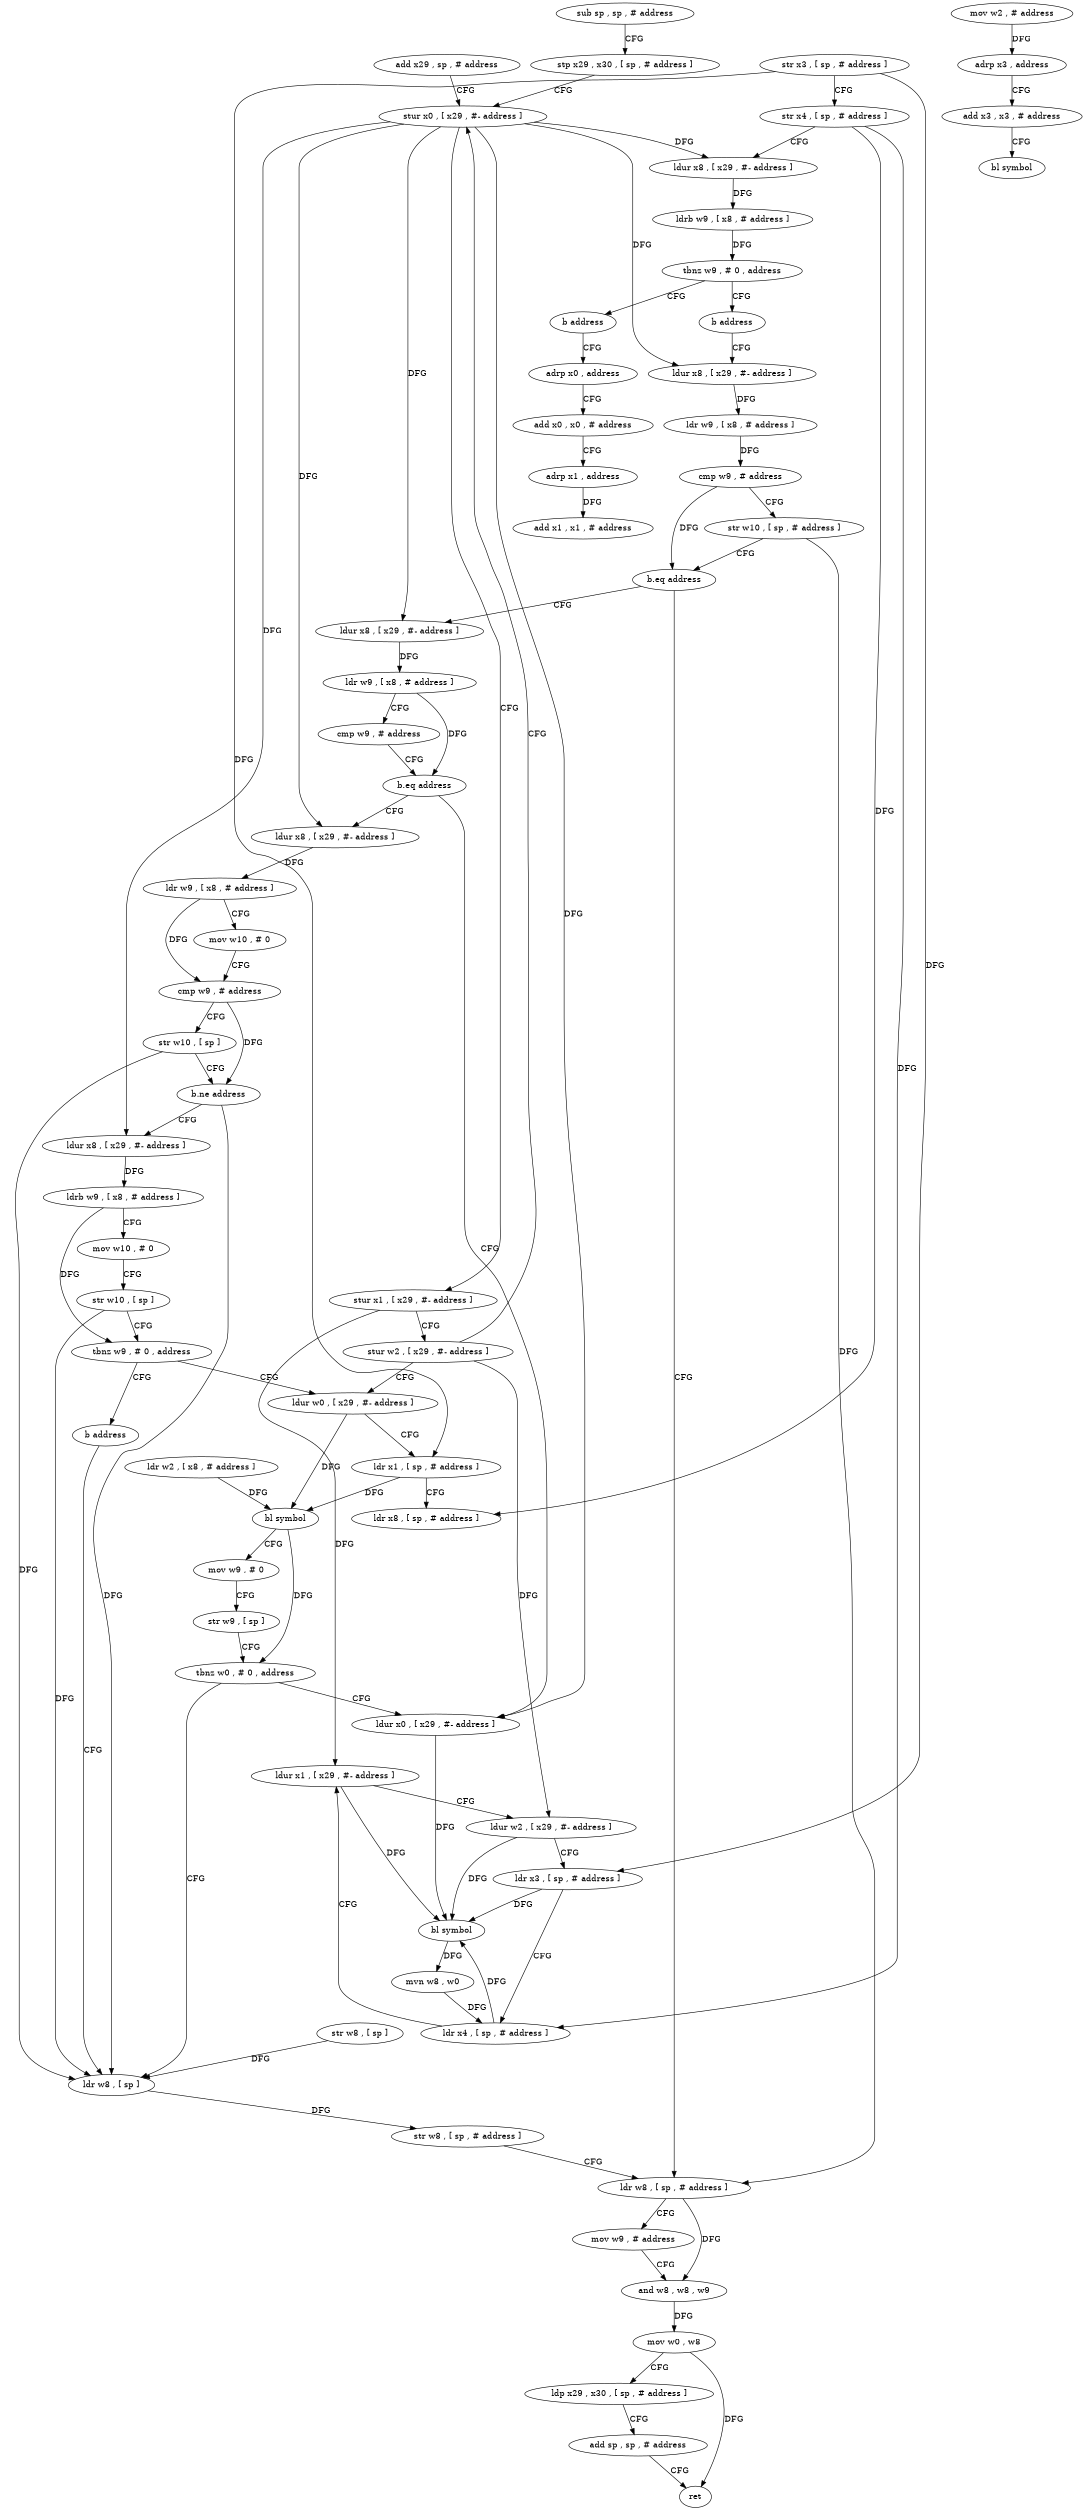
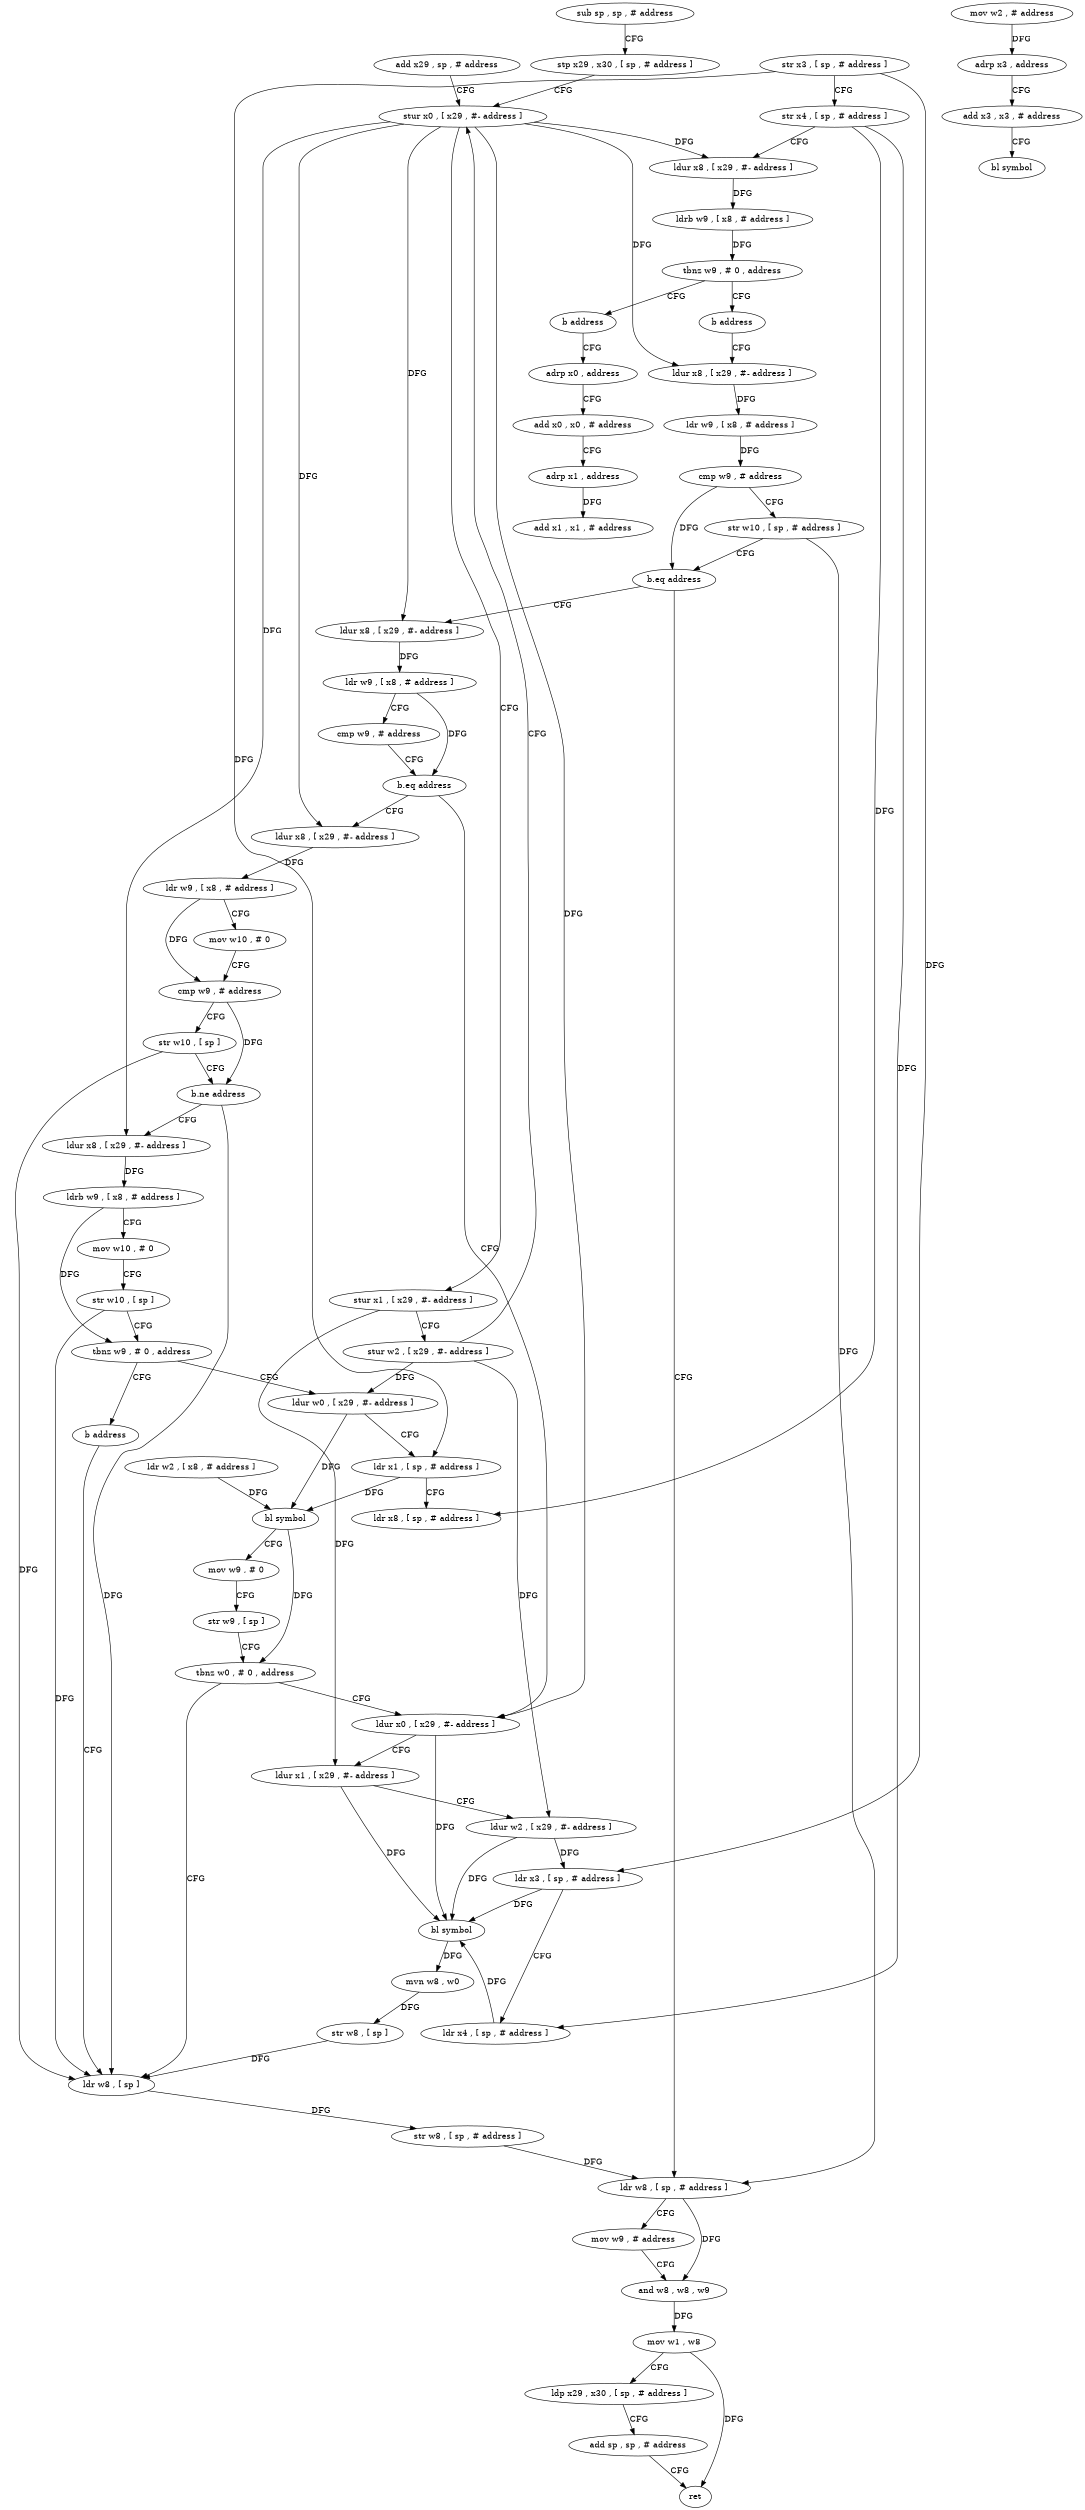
(405, 1378) -> (405, 1378)
(570, 1853) -> (570, 1853)
(339, 1946) -> (388, 1749)
(460, 2006) -> (399, 2006)
(593, 2162) -> (593, 2162)
(674, 2342) -> (674, 2342)
